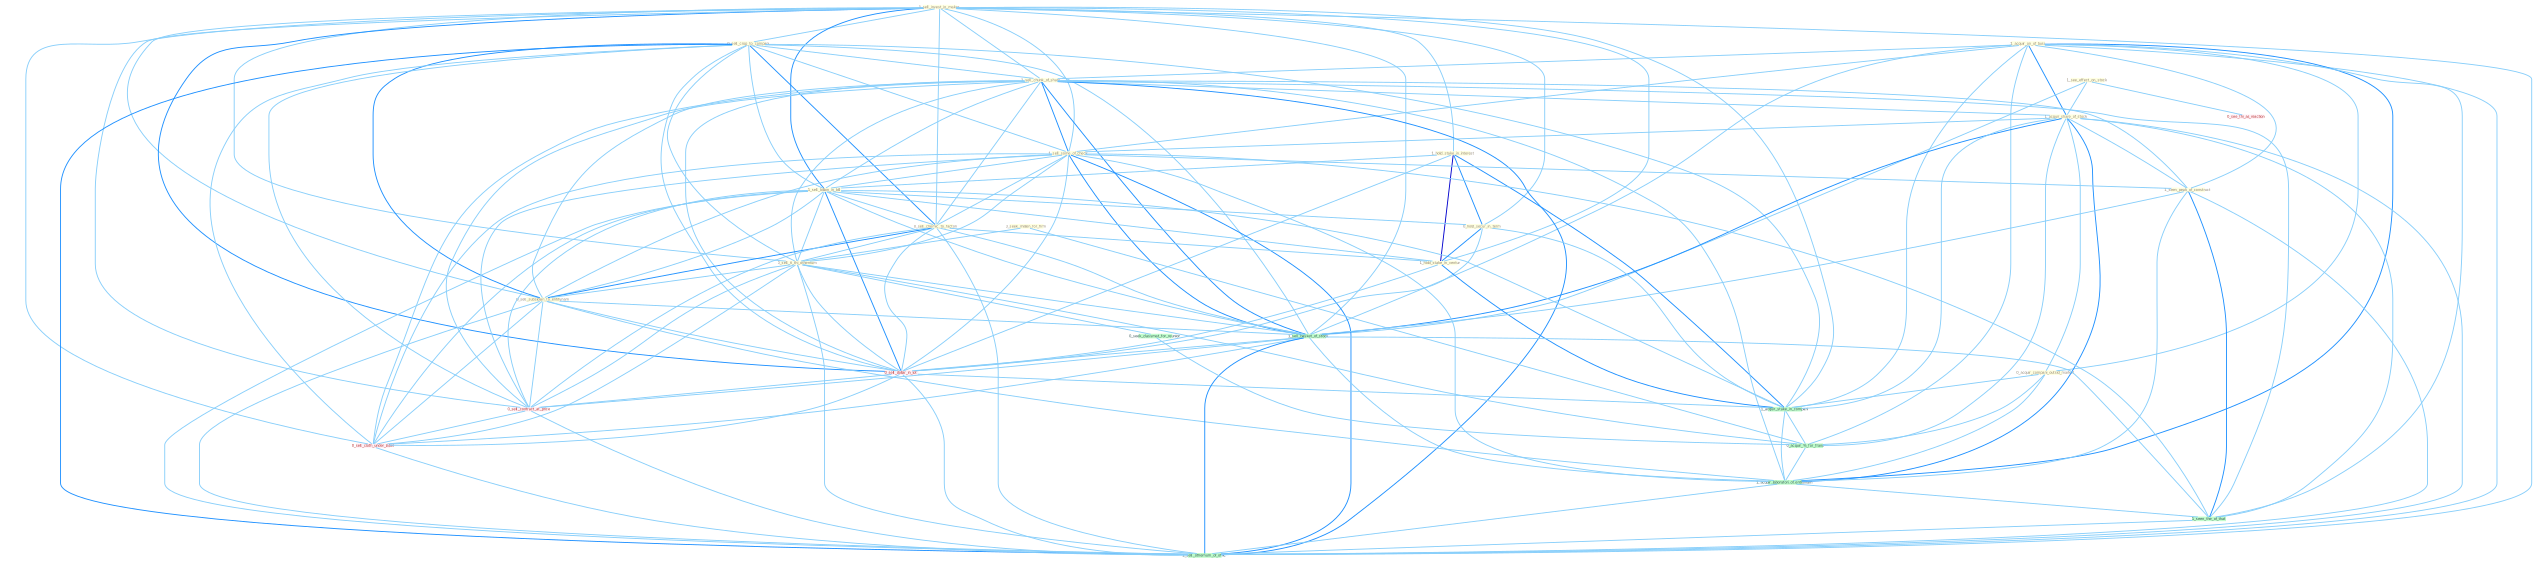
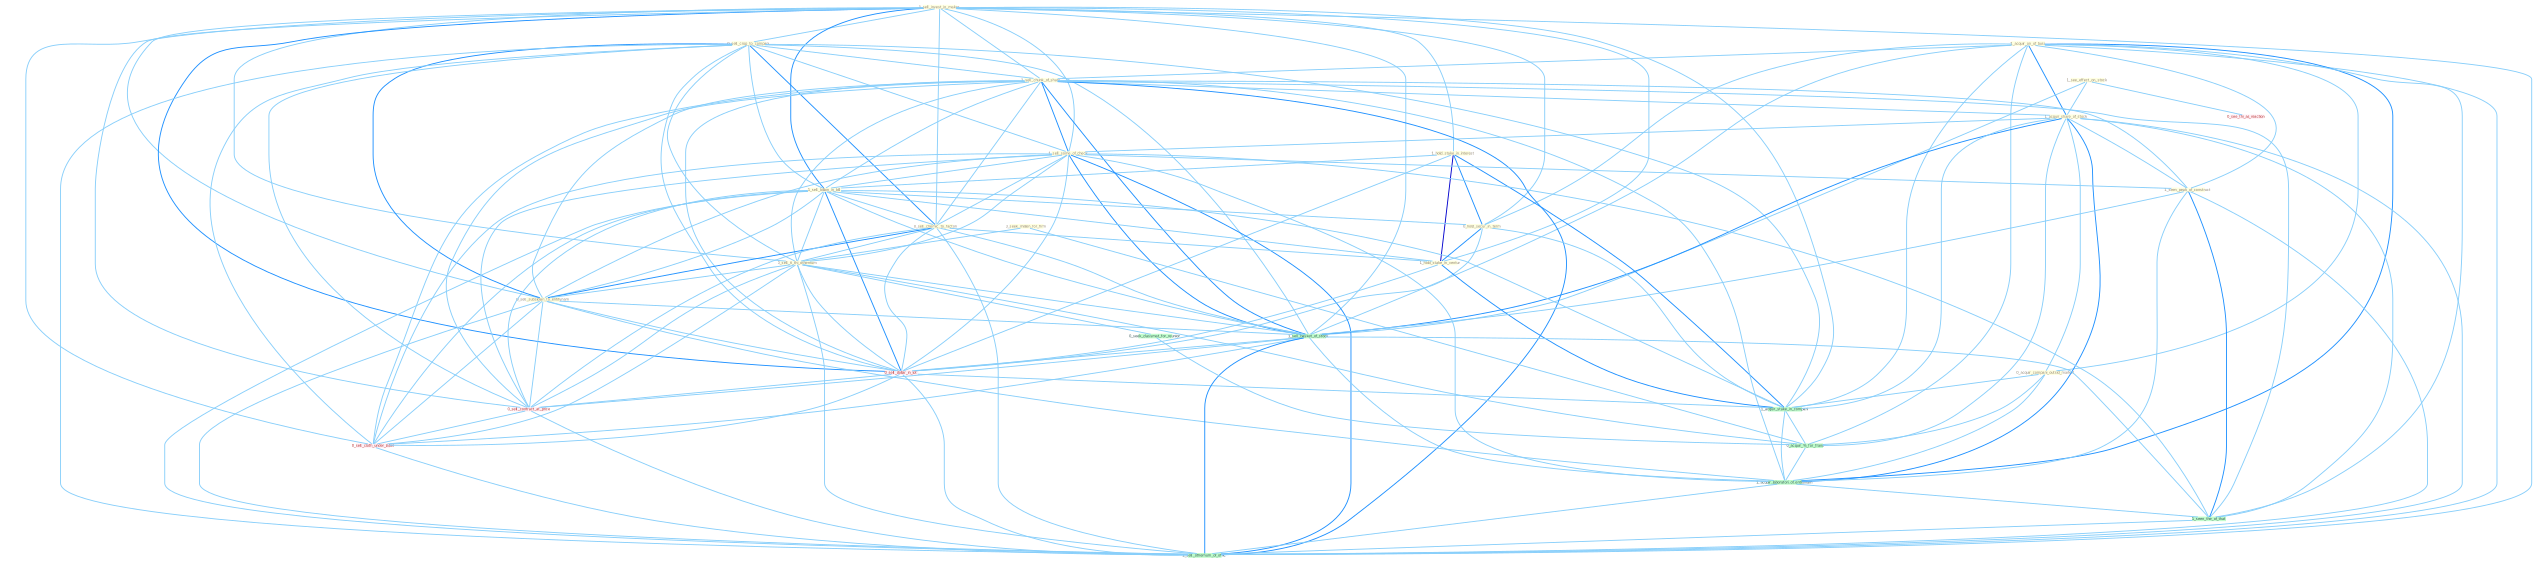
(1477, 104) -> (1731, 82)
(119, 505) -> (119, 505)
